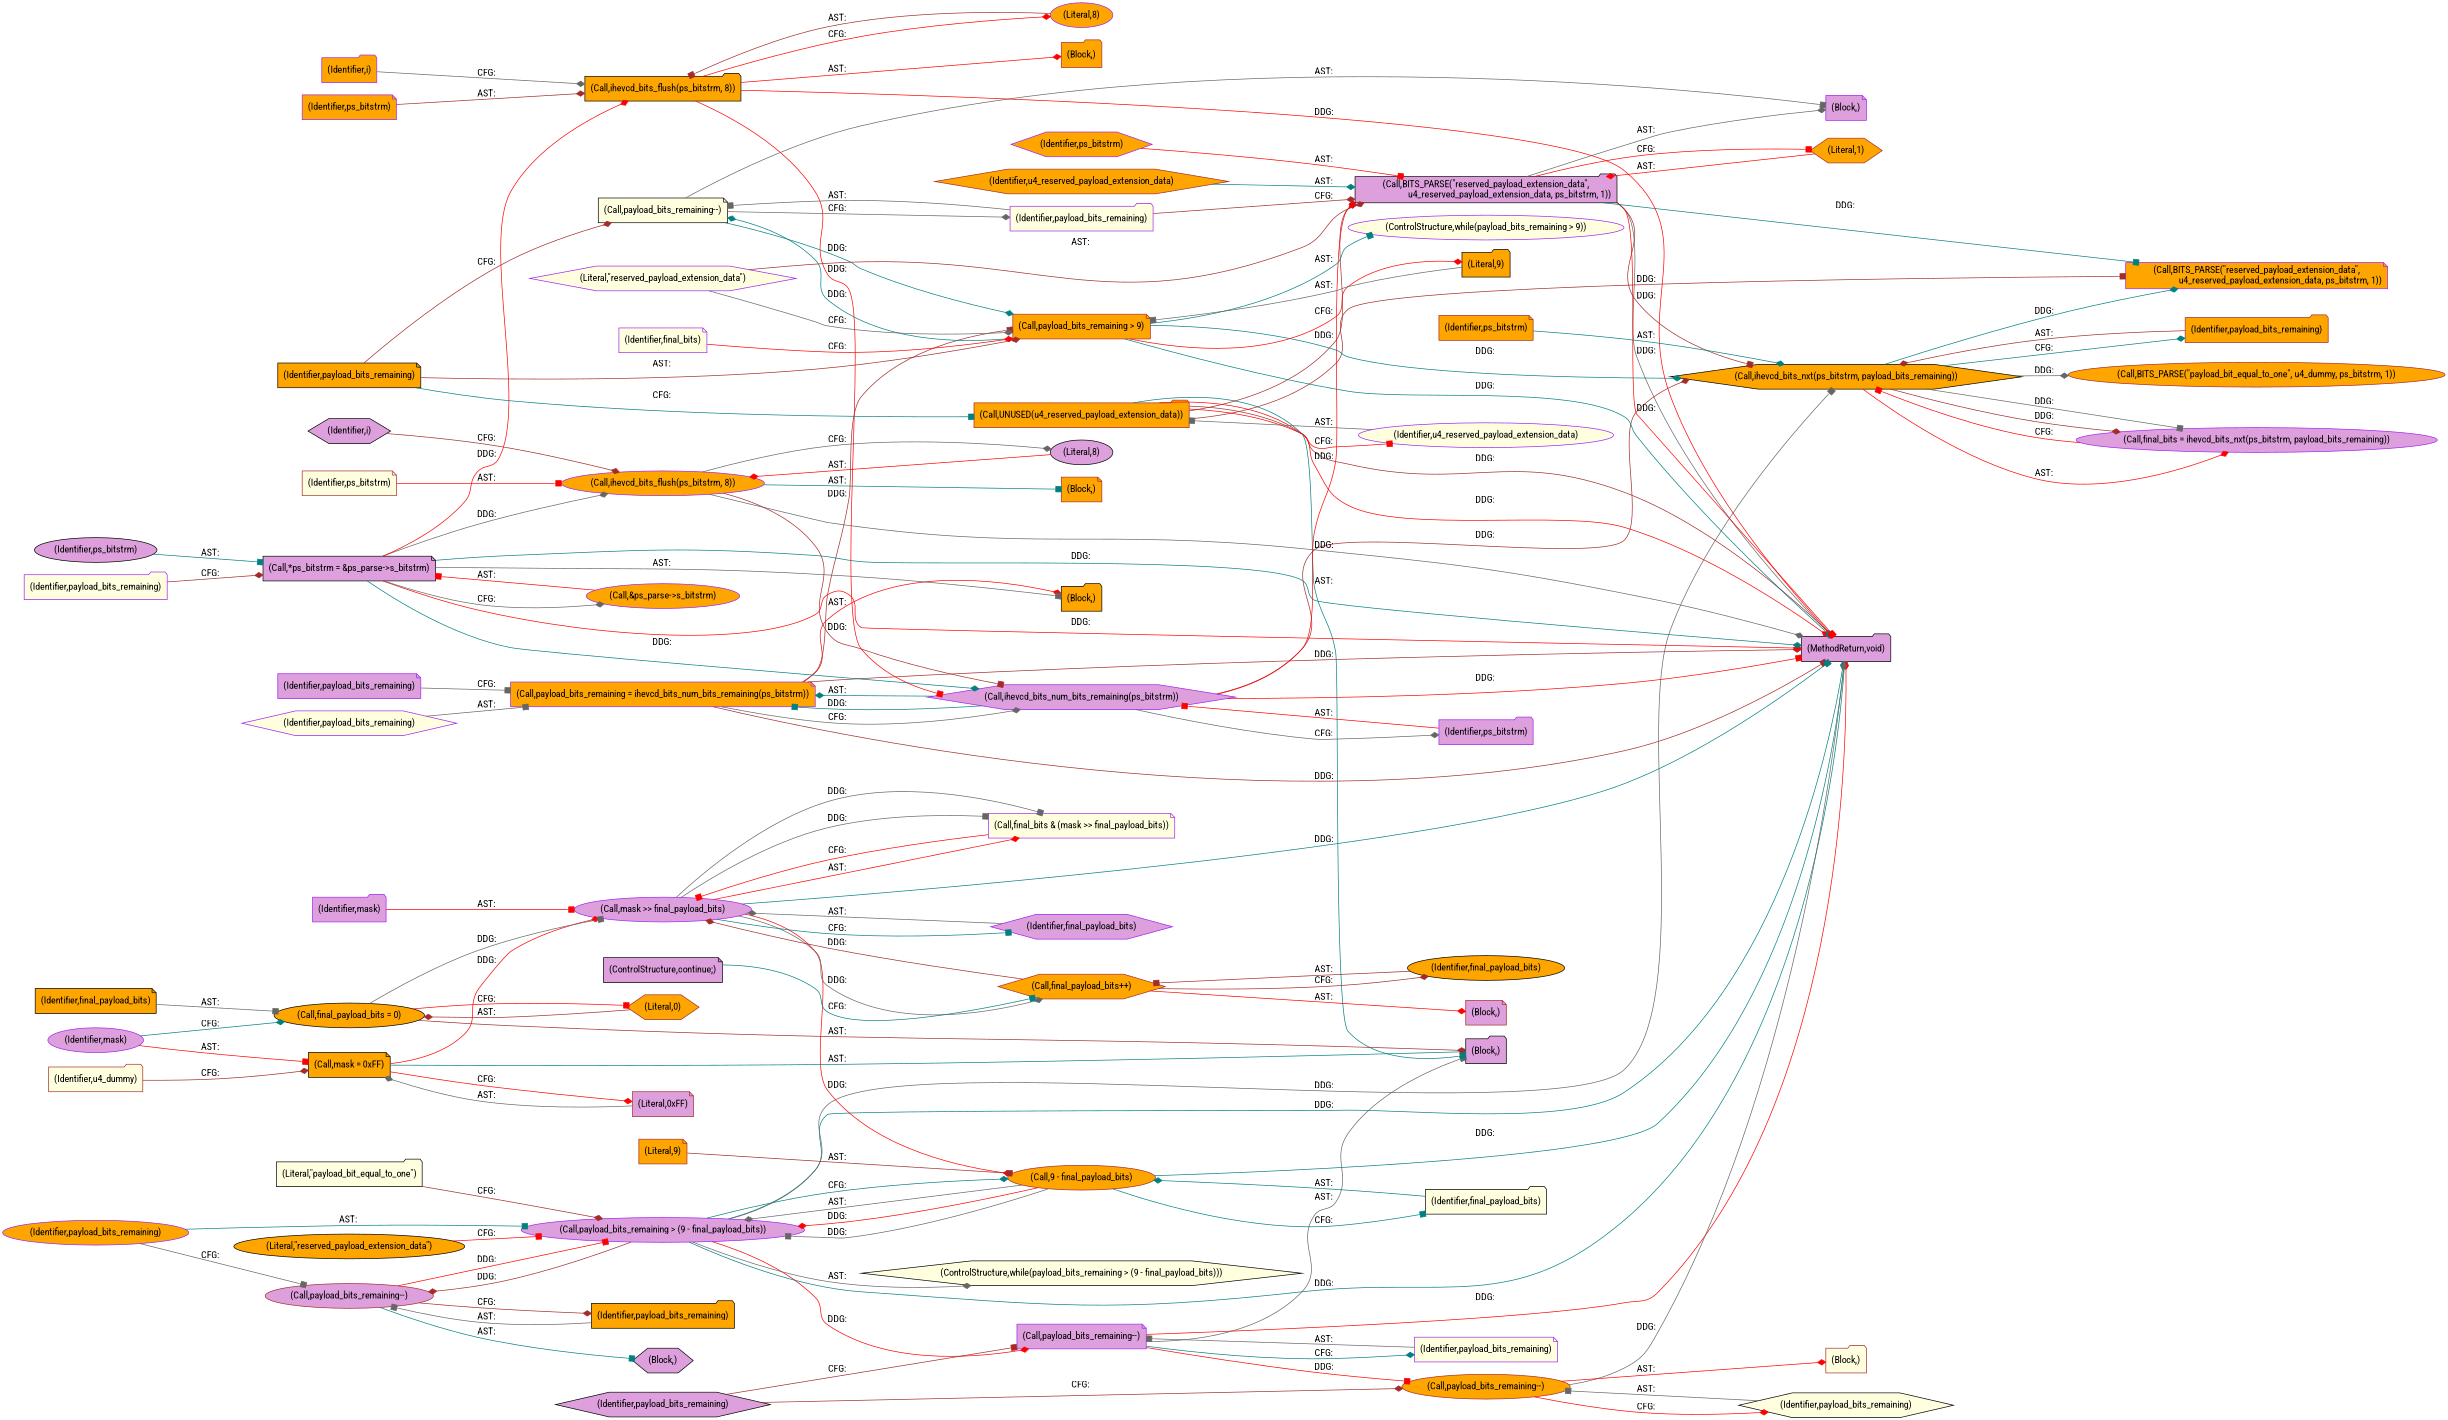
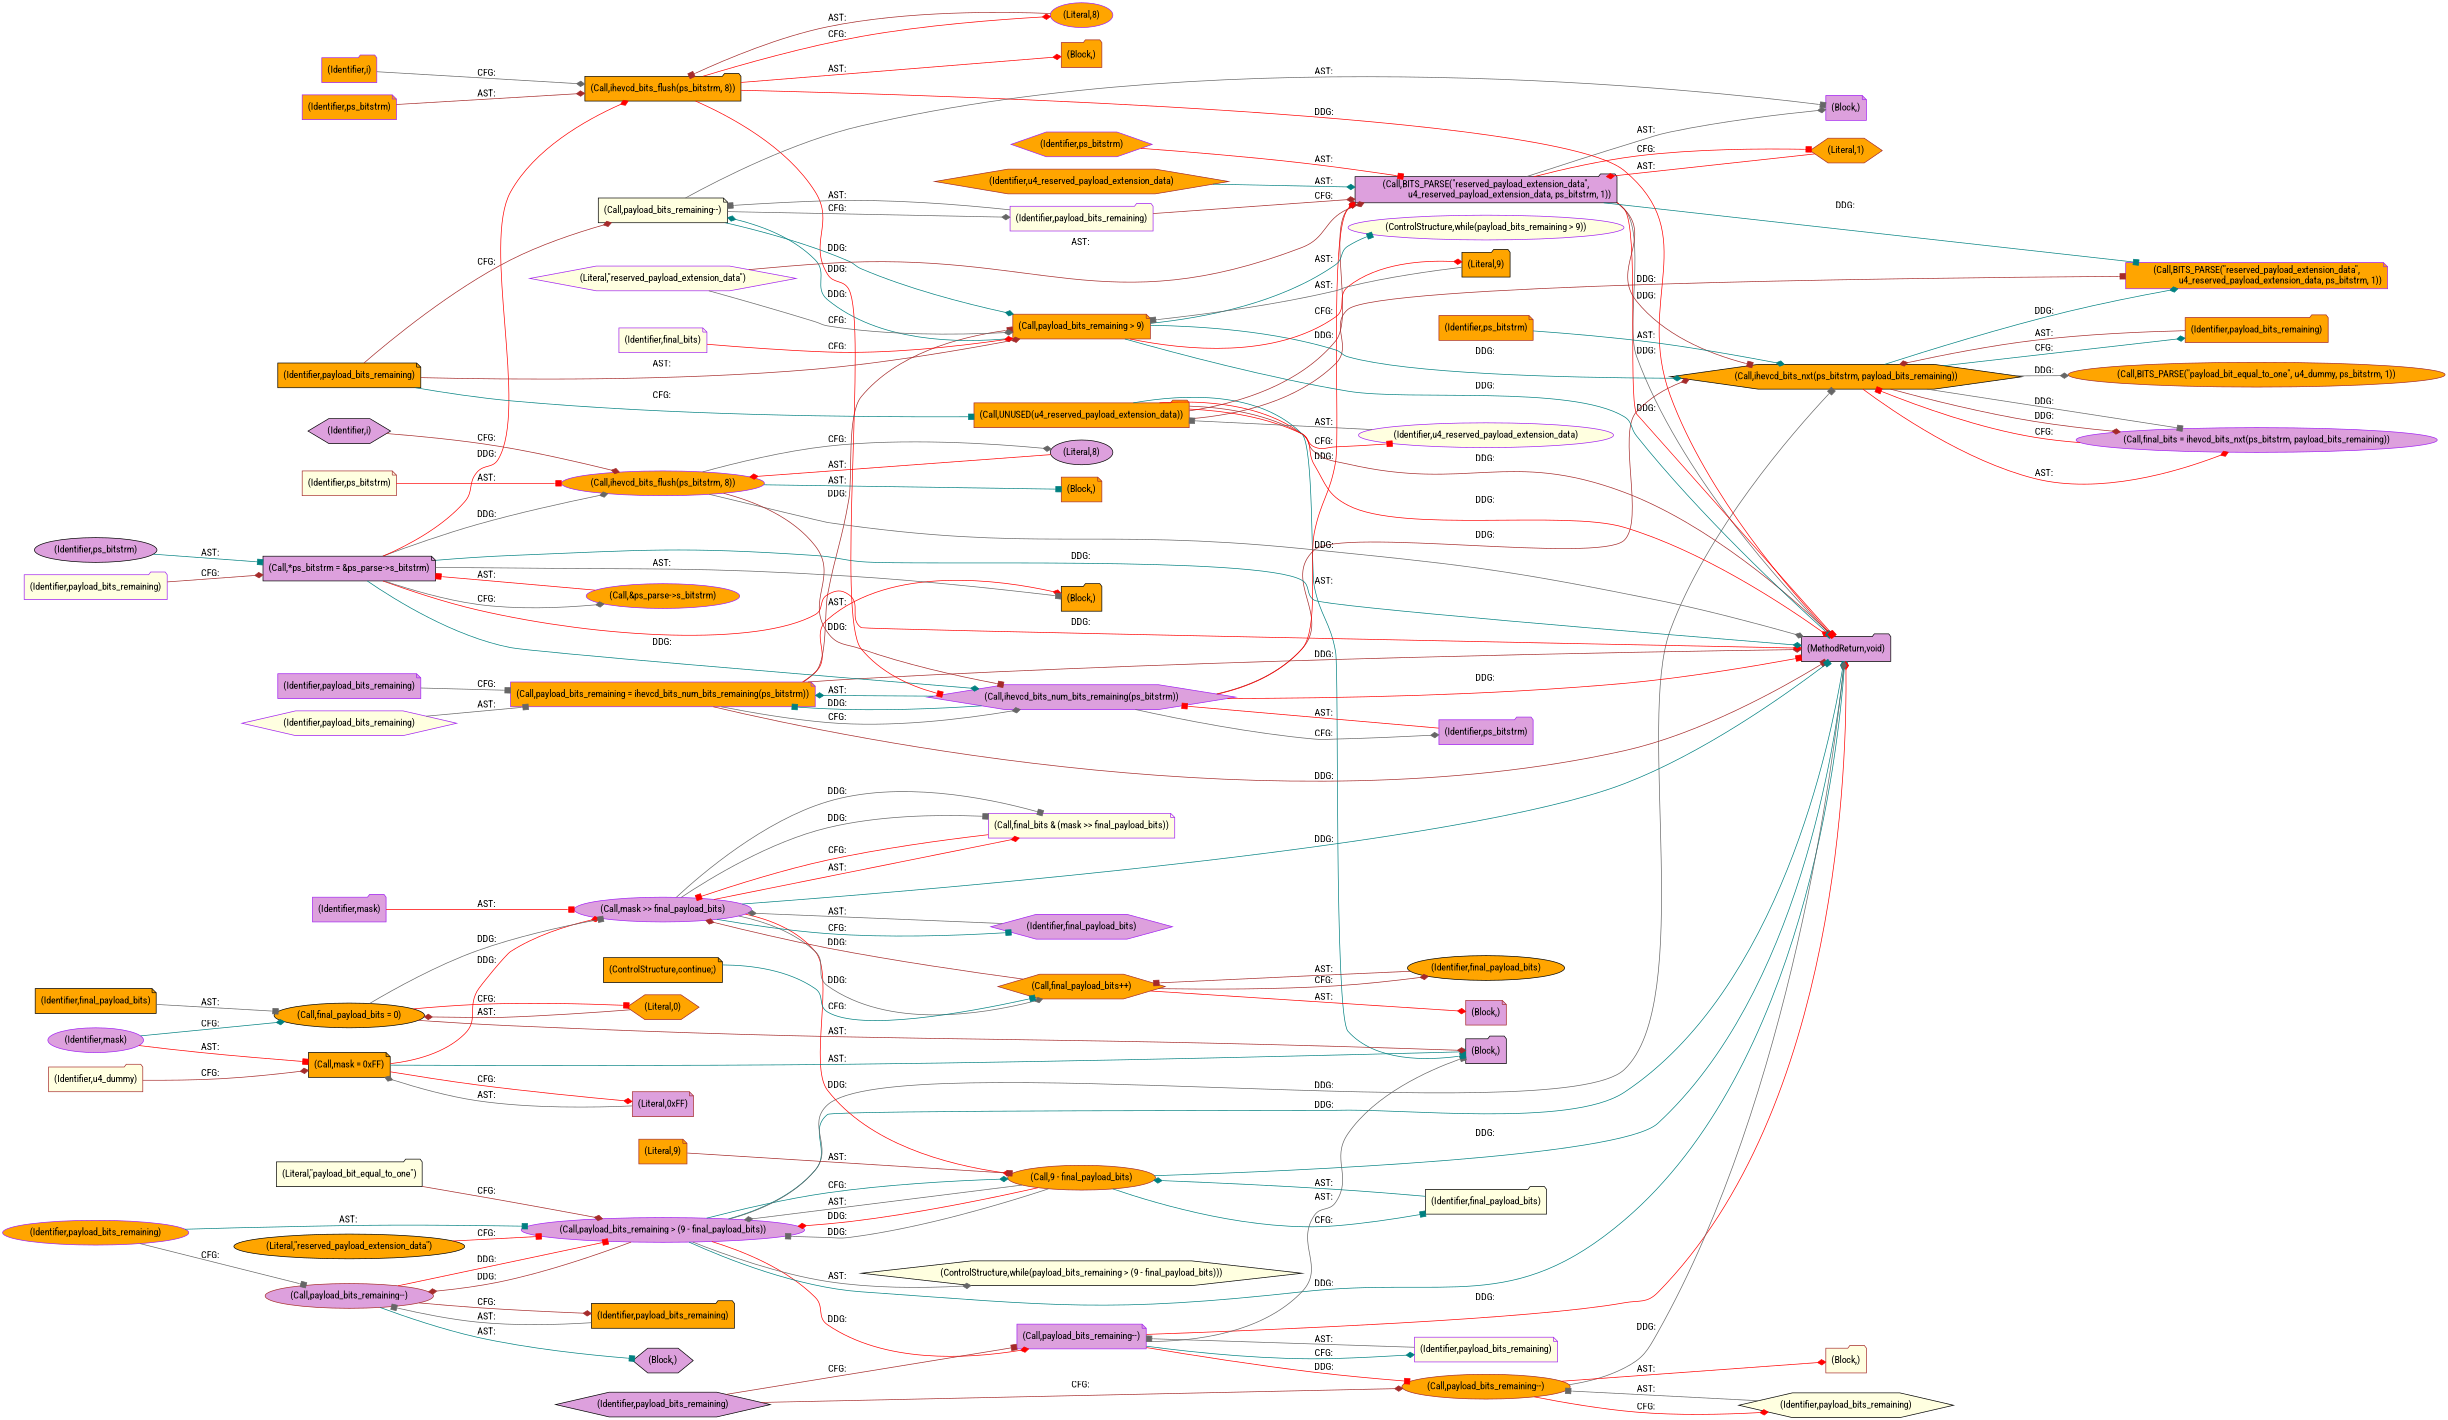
(663, 970) -> (663, 970)
